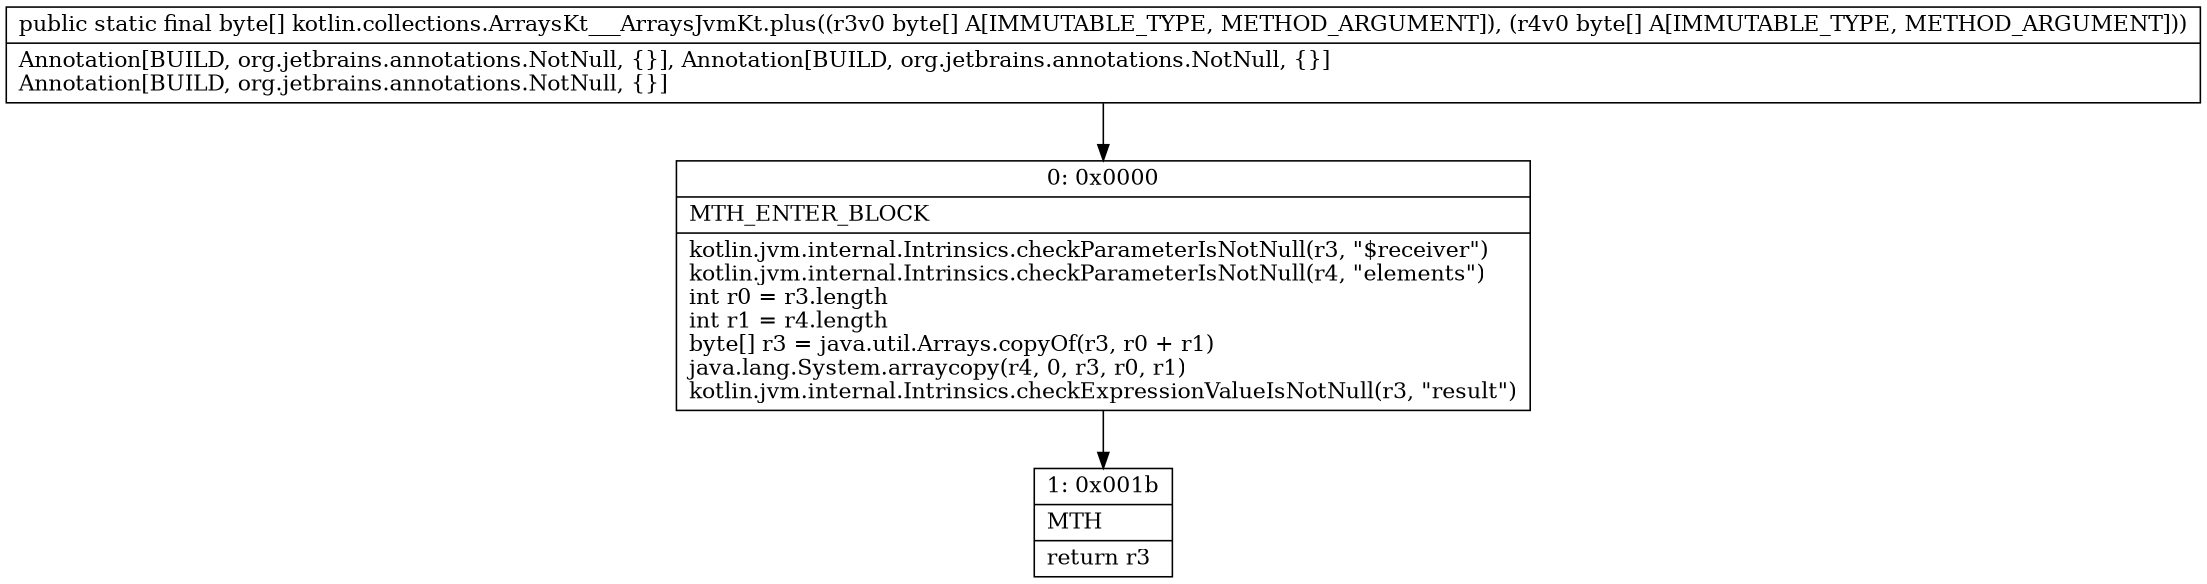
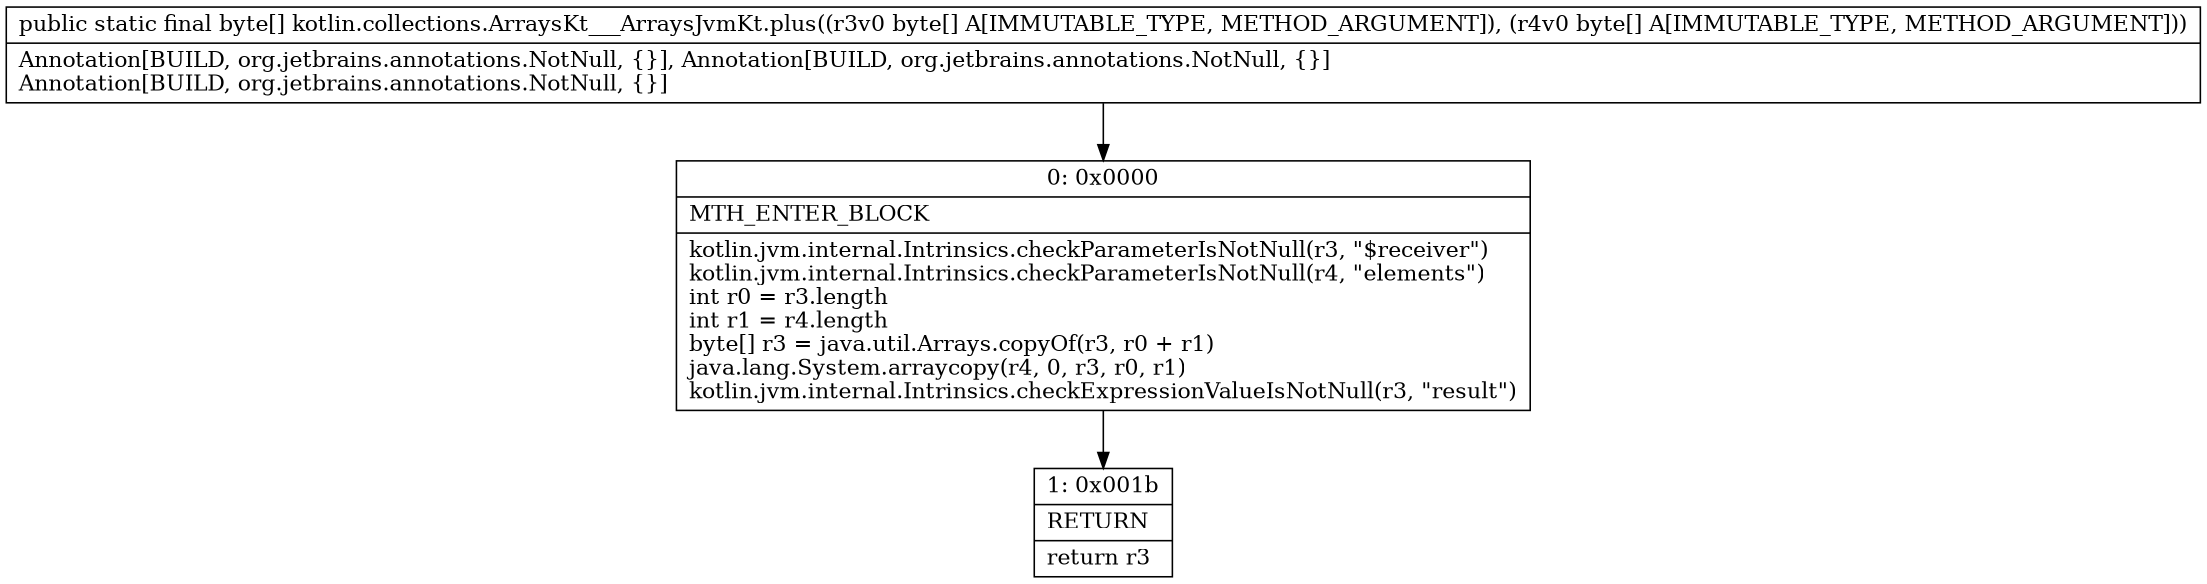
(1075, 522) -> (1098, 522)
